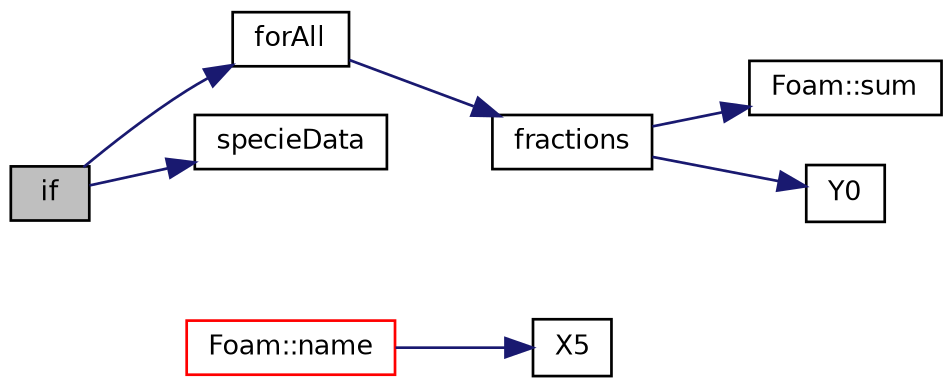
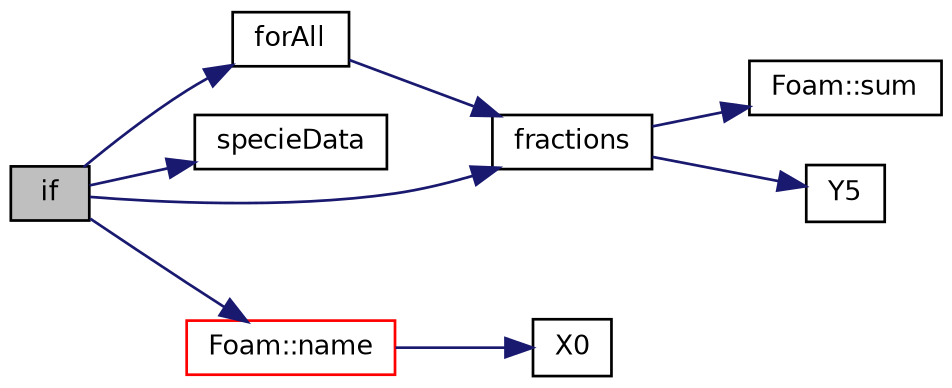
(845, 193) -> (845, 193)
none -> (283, 202)
none -> (157, 263)
(572, 348) -> (572, 348)
